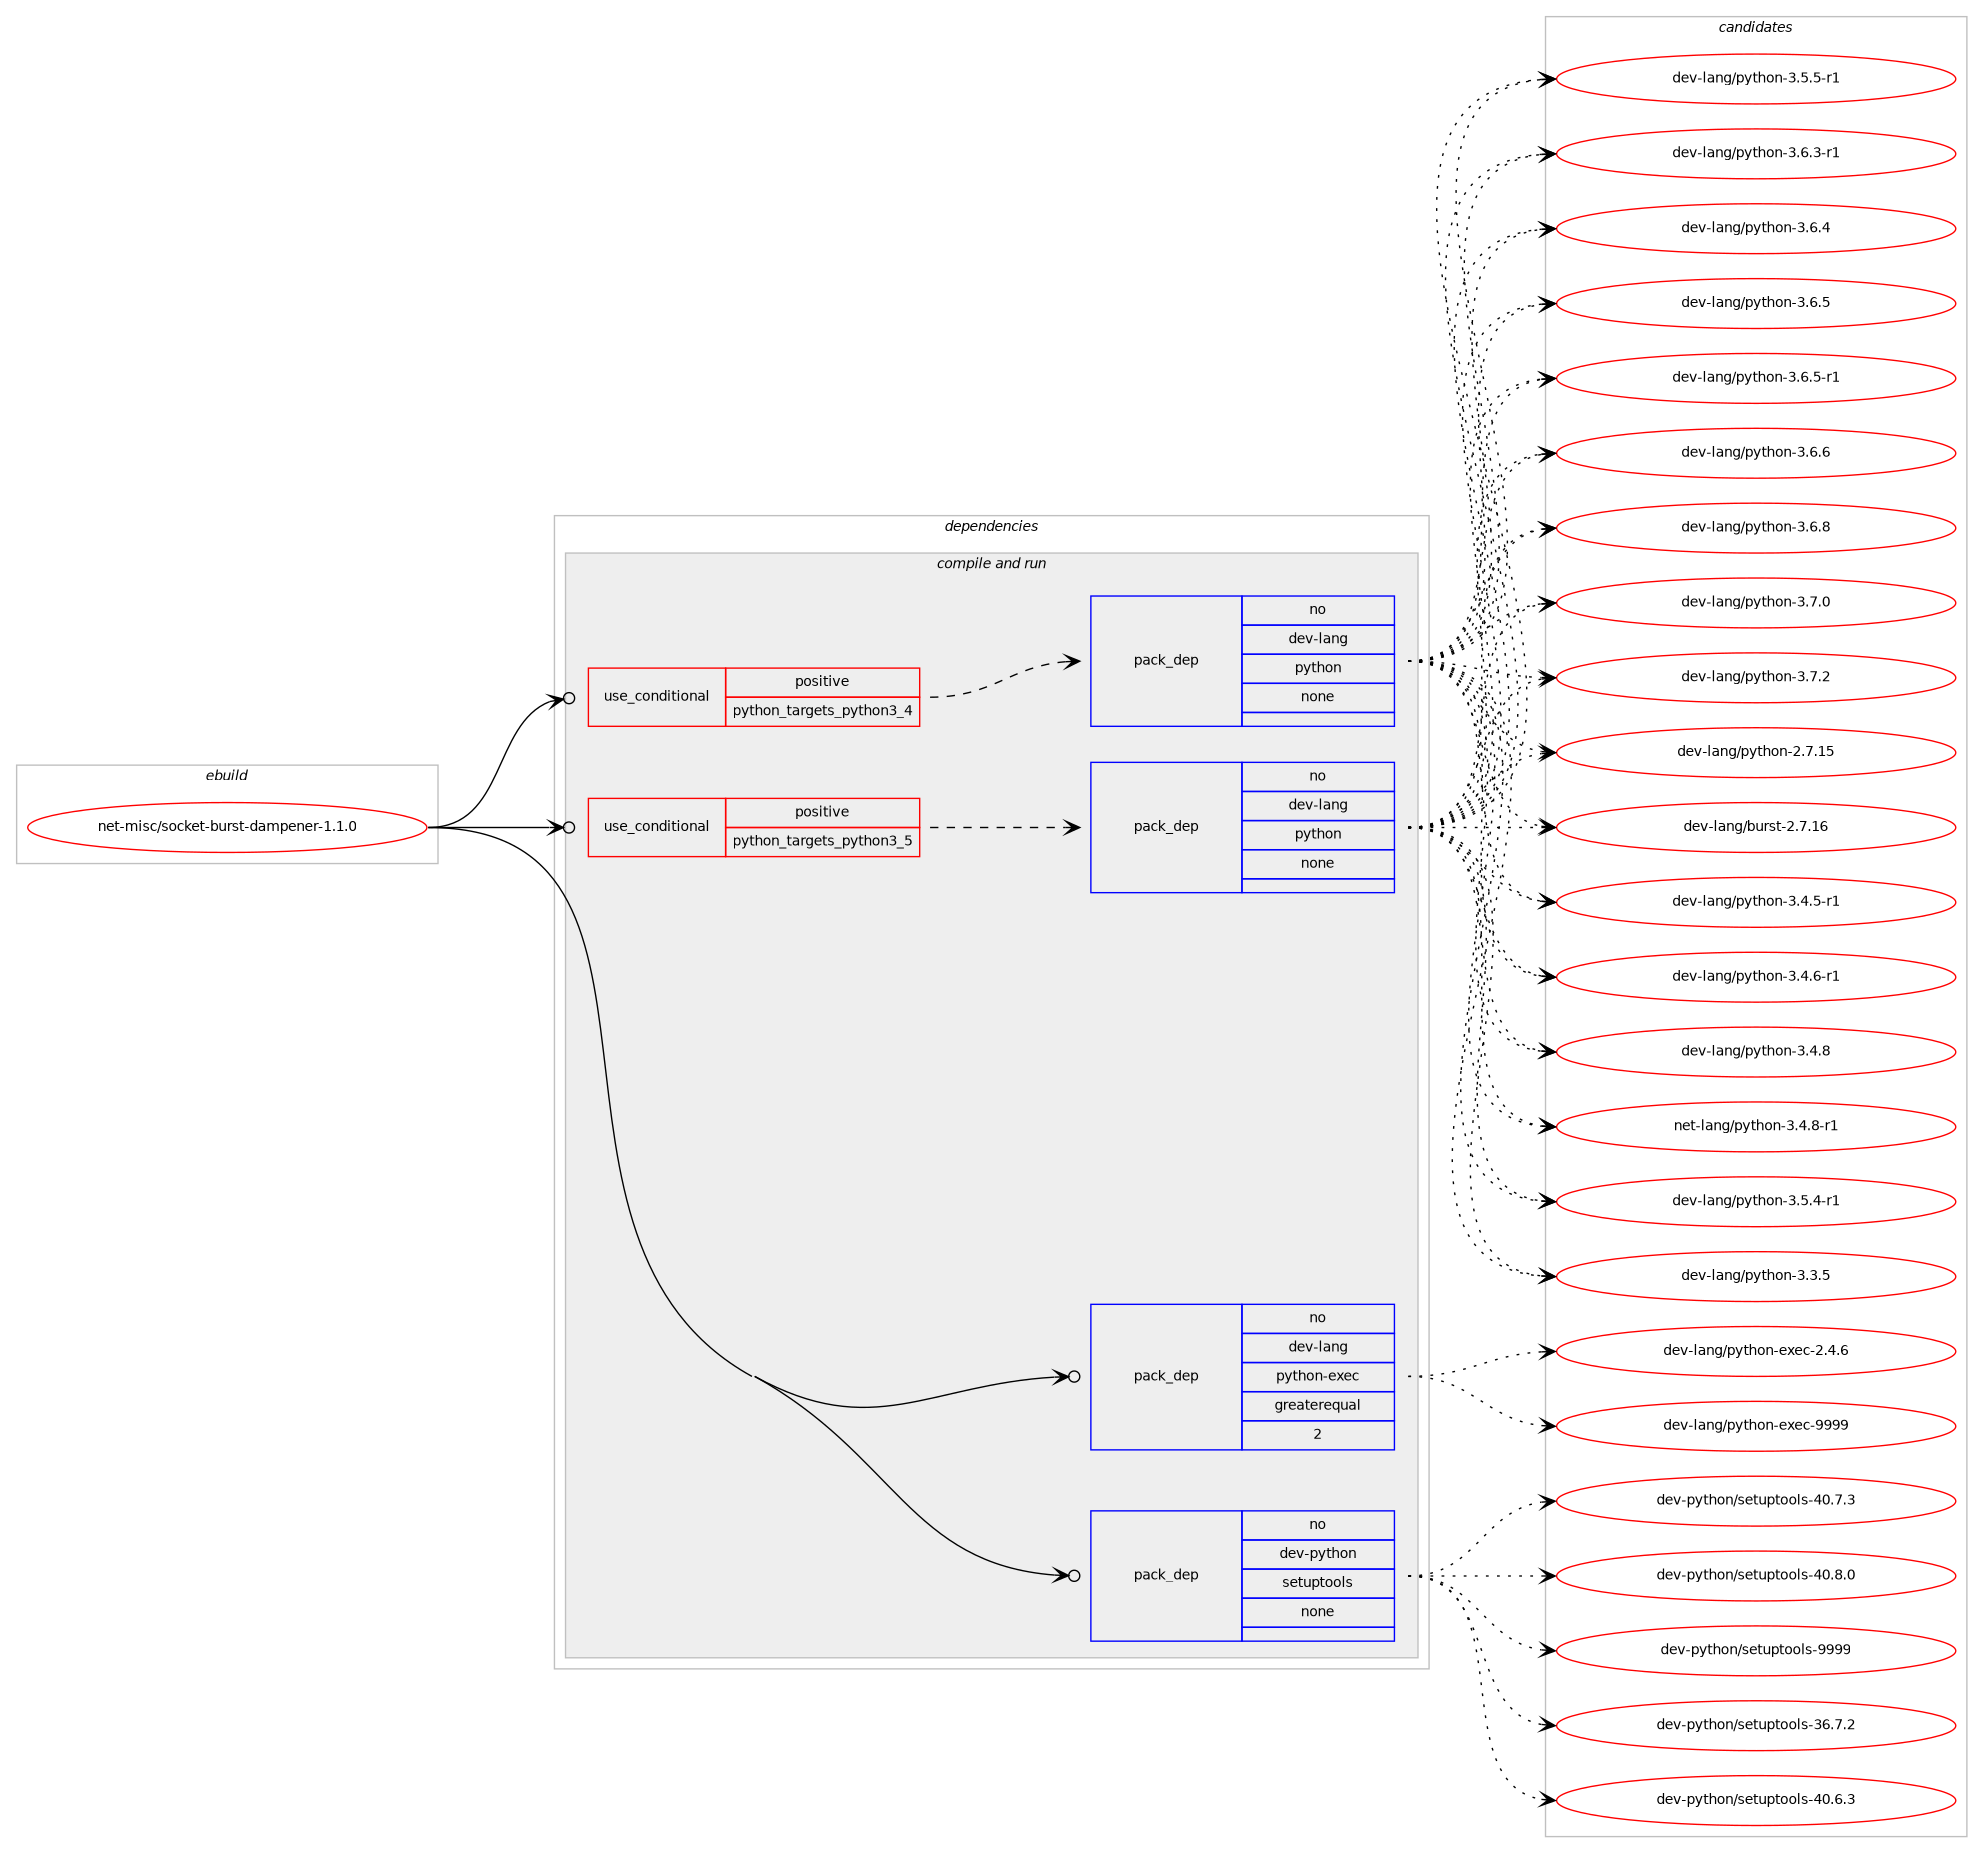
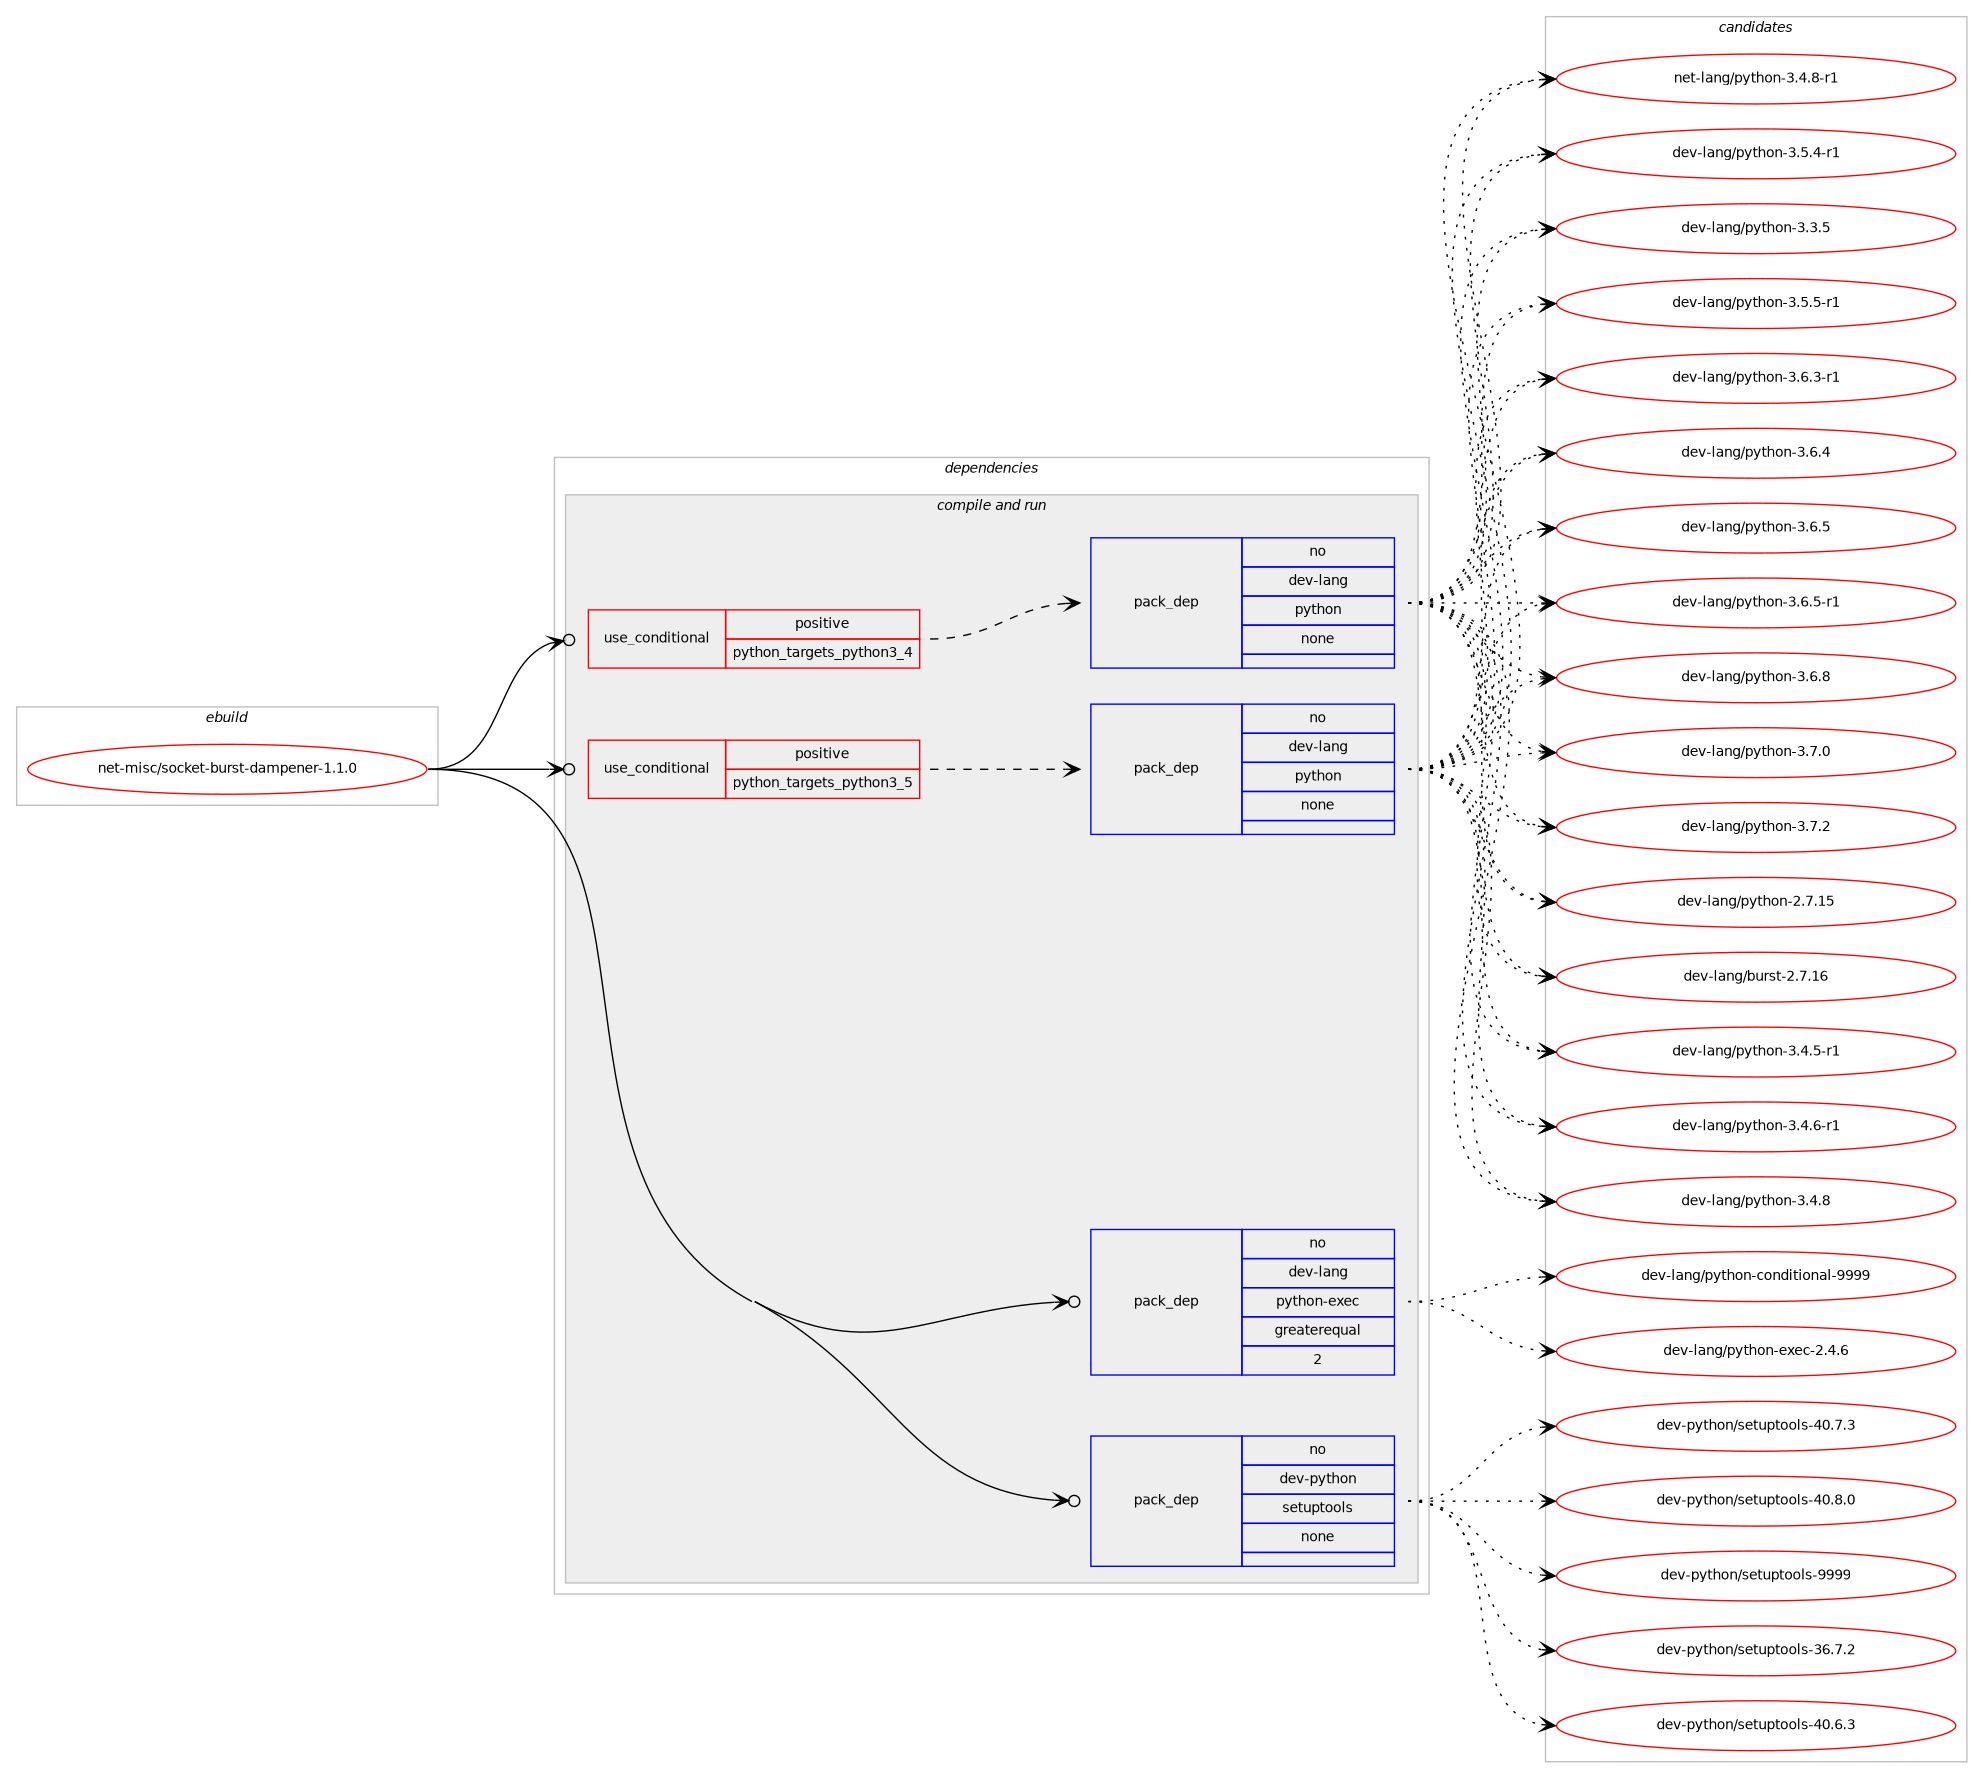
(1756, 453) -> none
(1756, 1426) -> (1756, 1277)
